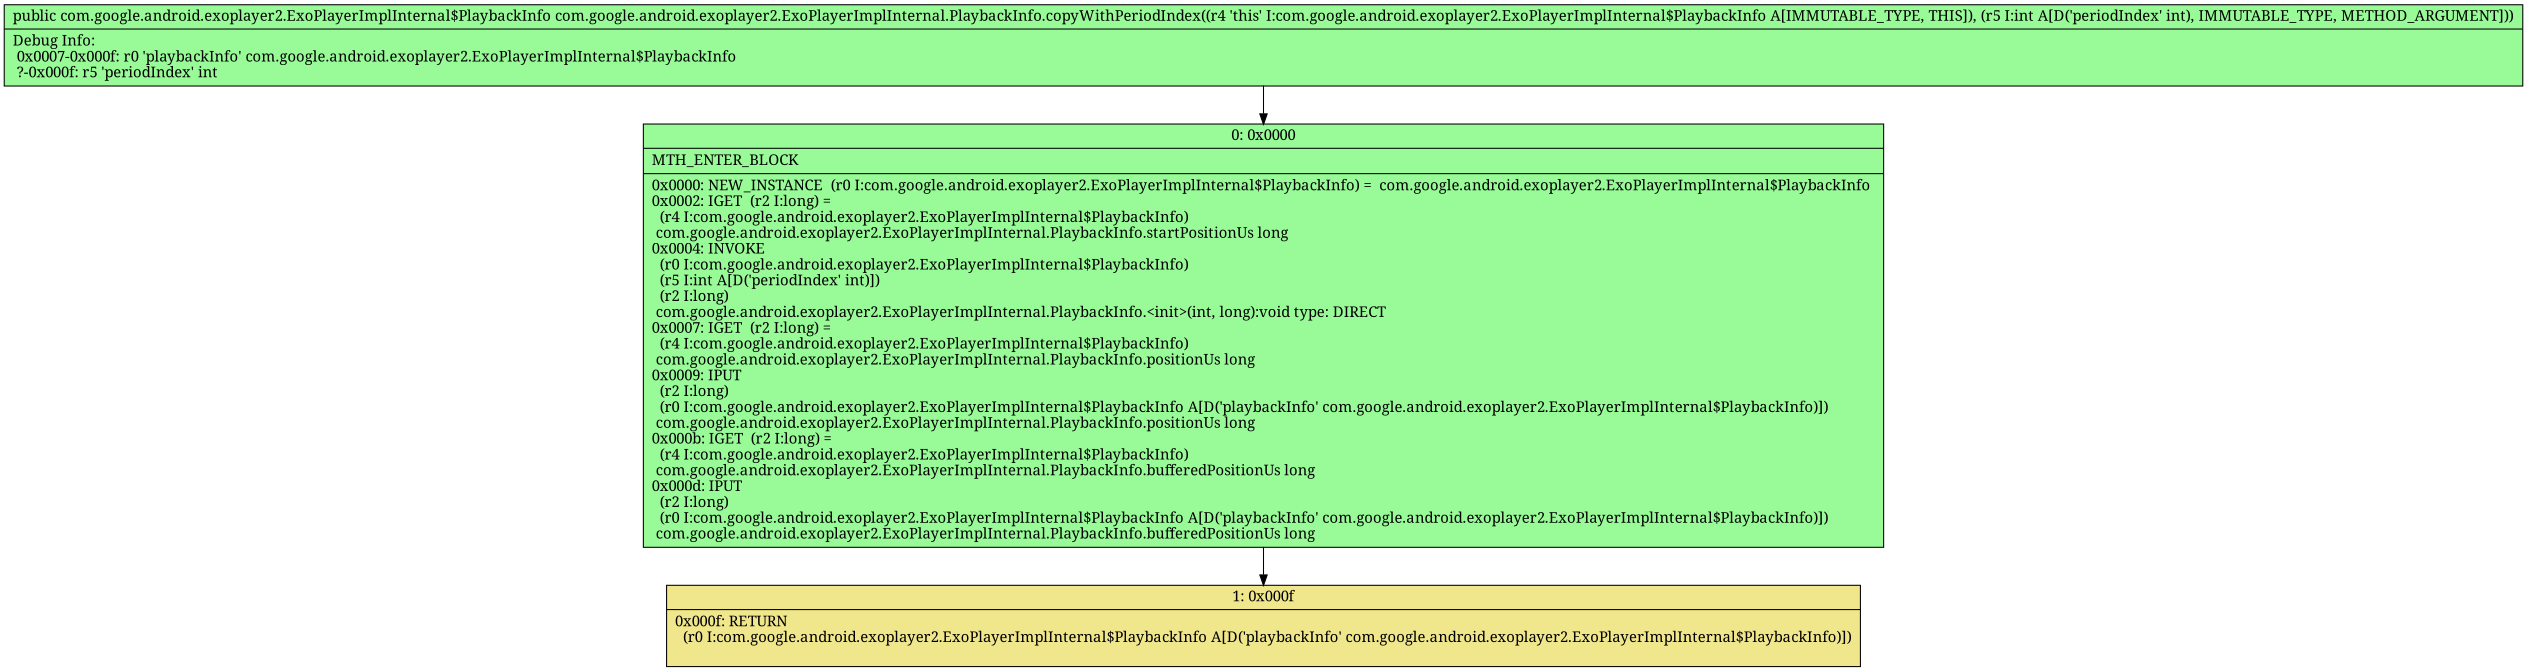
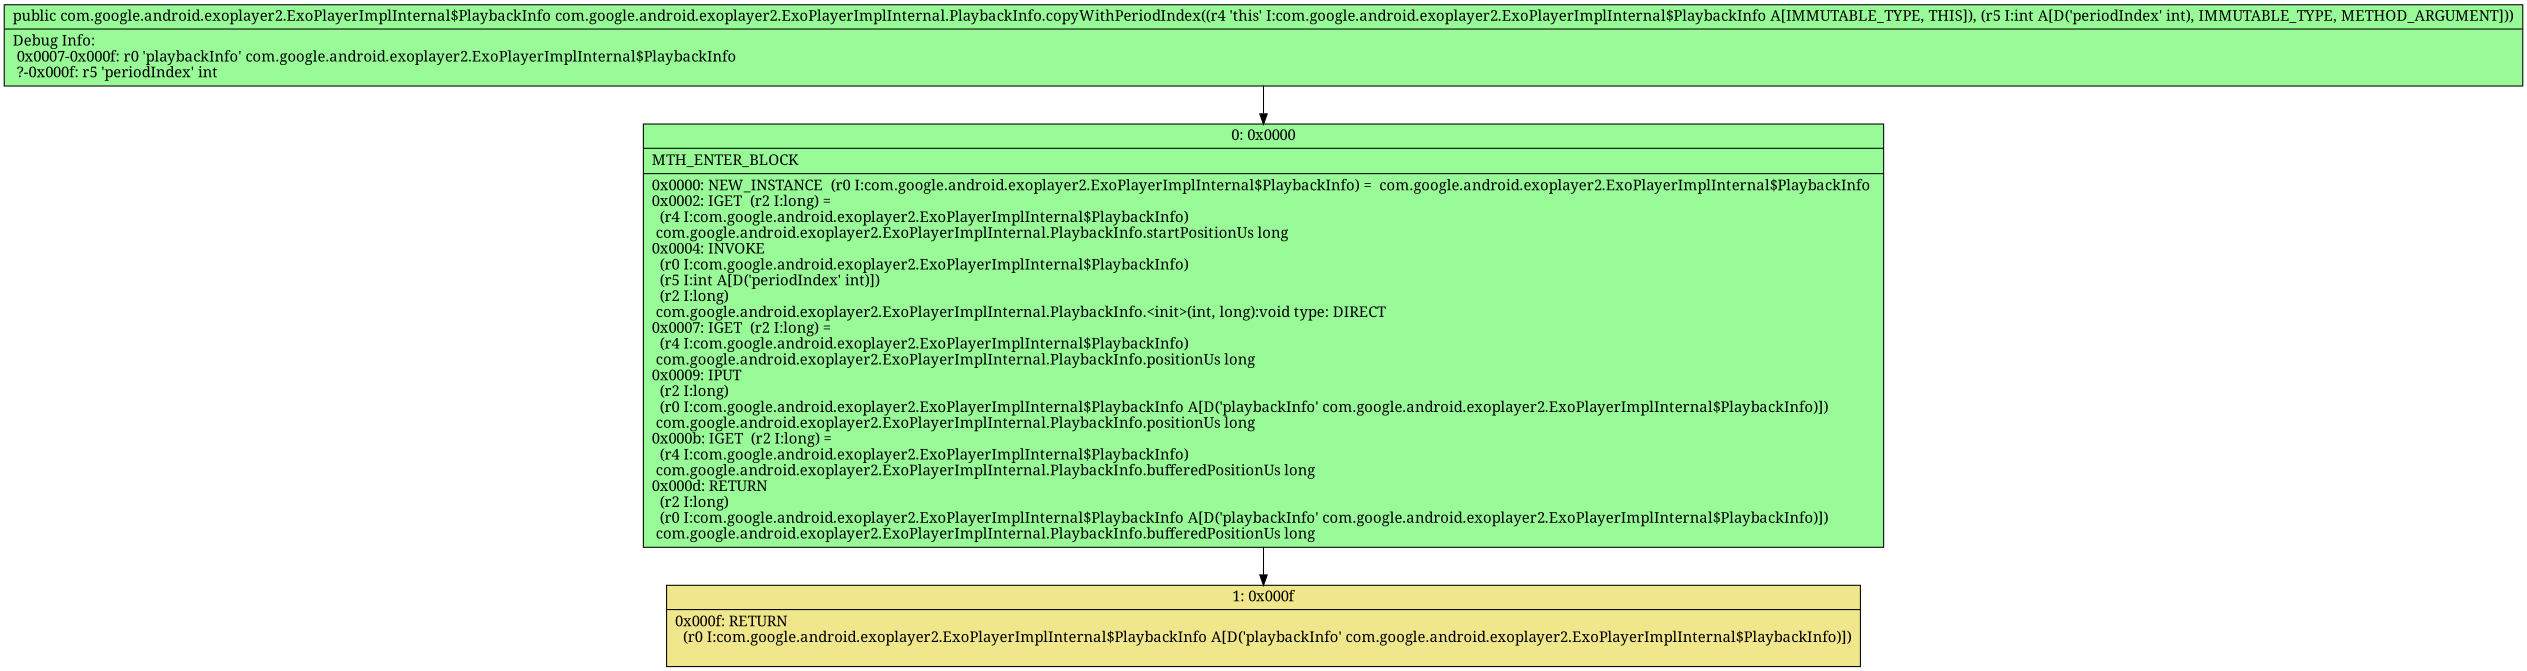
(701, 487) -> (714, 487)
